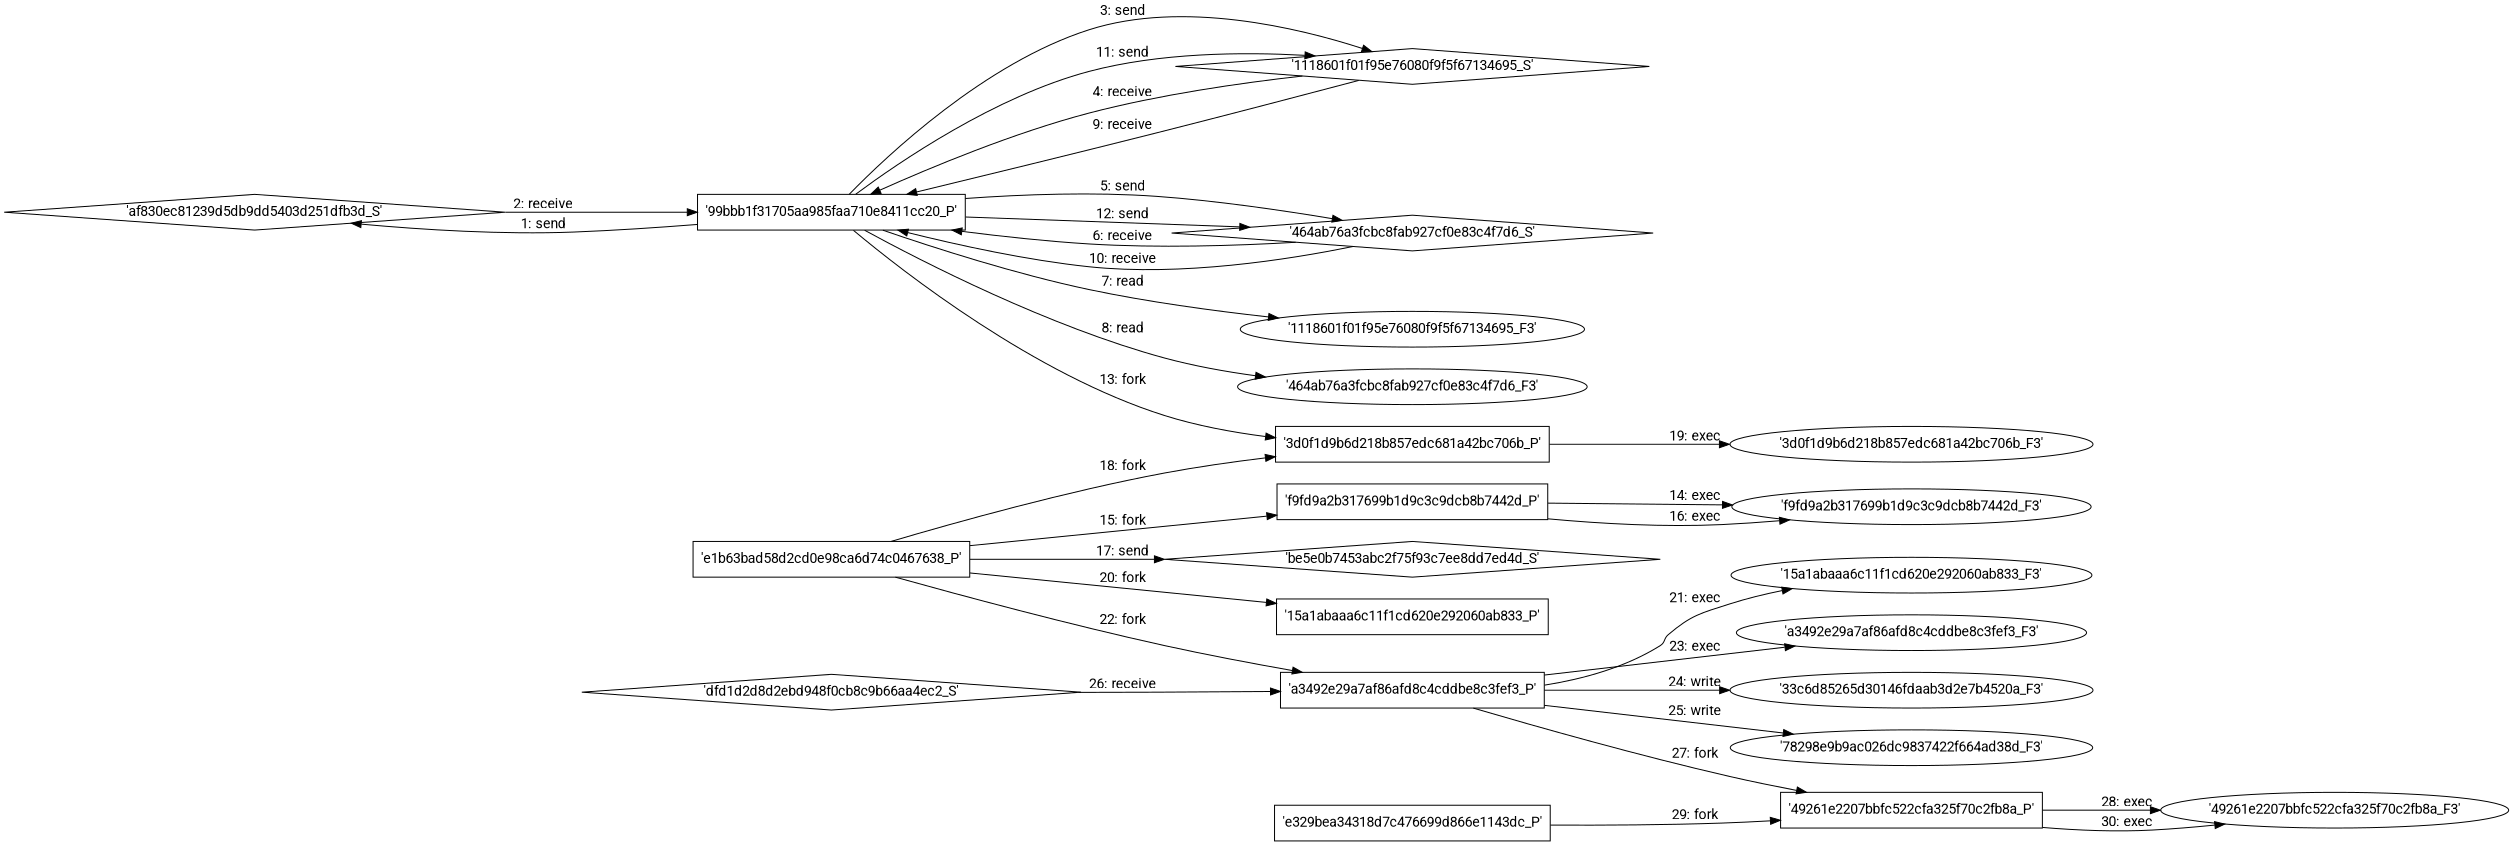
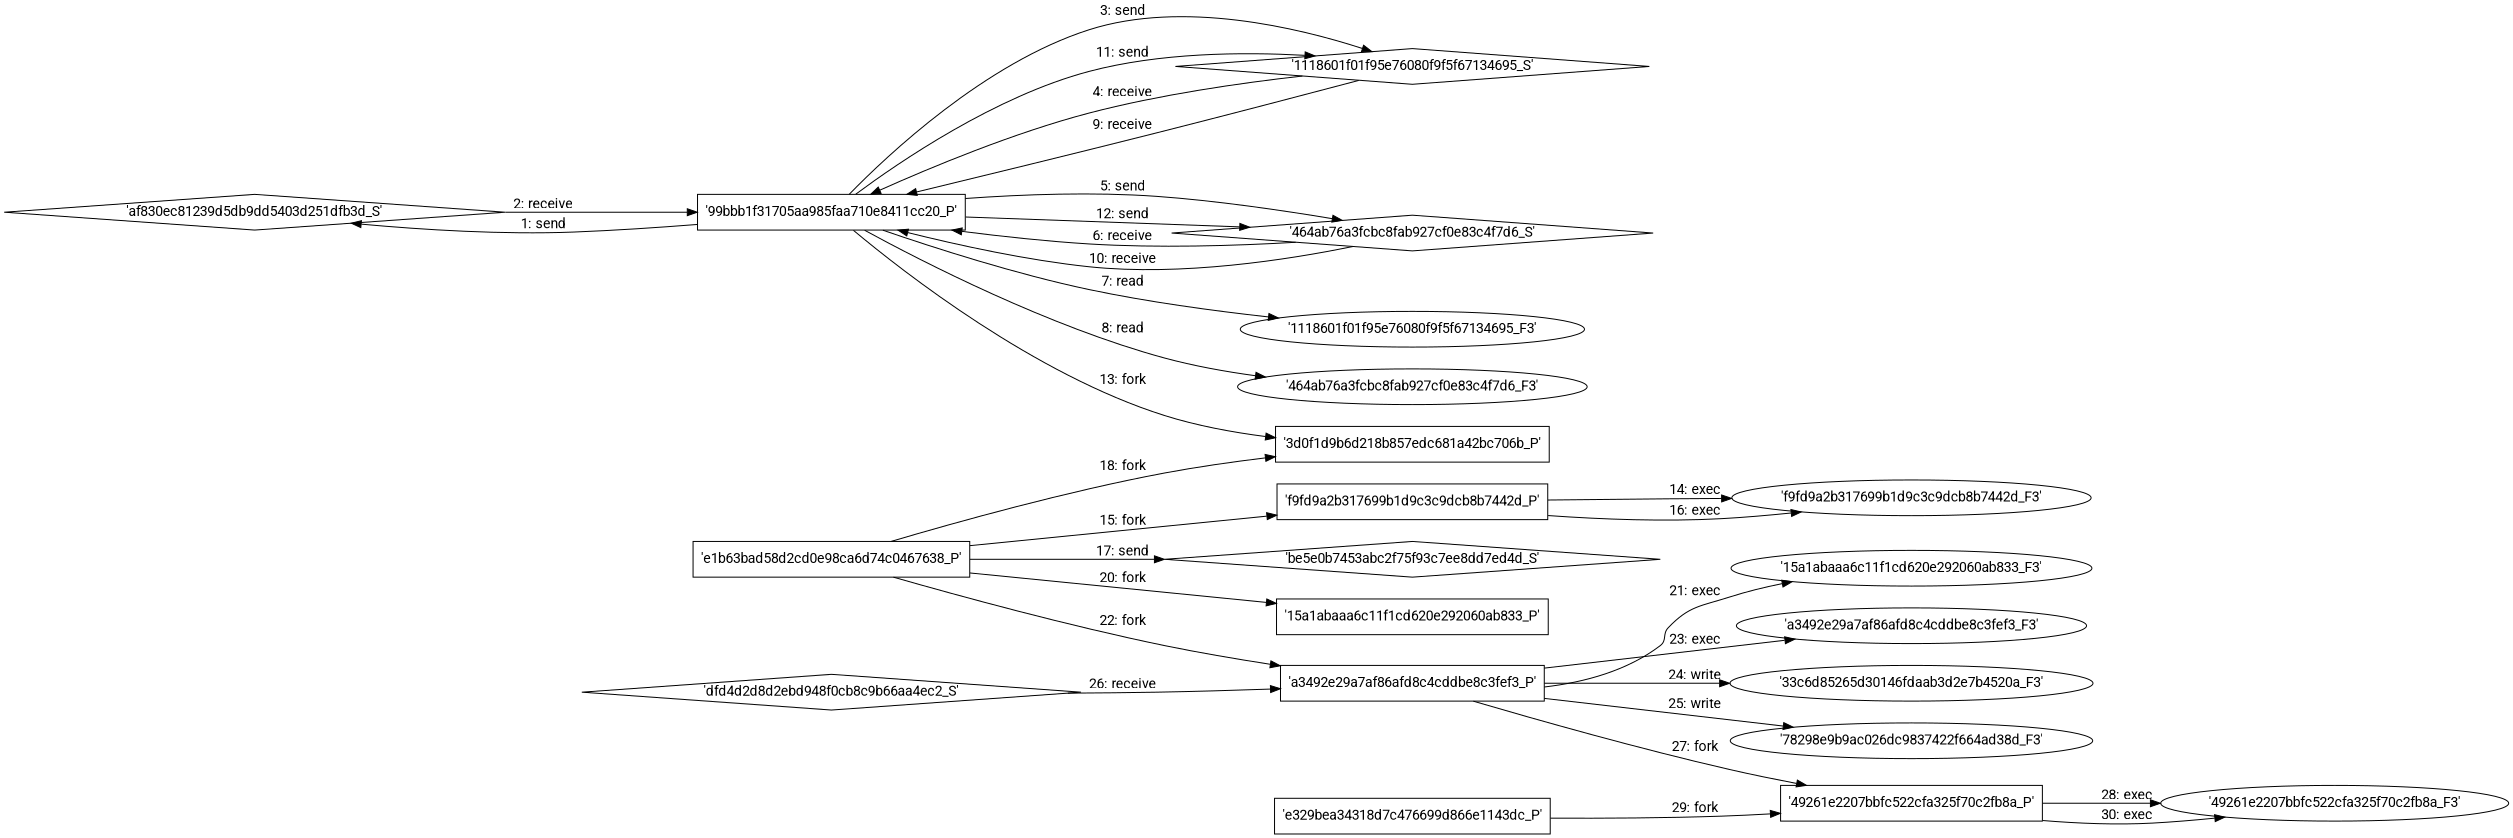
(1911, 444) -> none
(831, 692) -> (831, 692)
